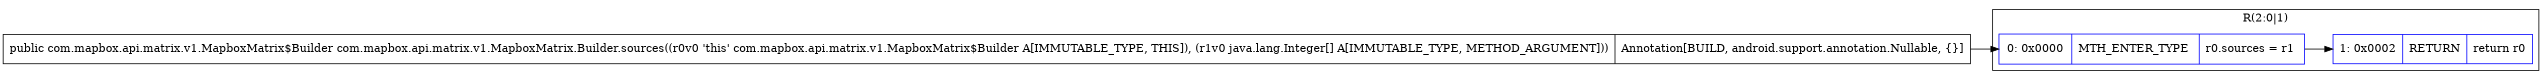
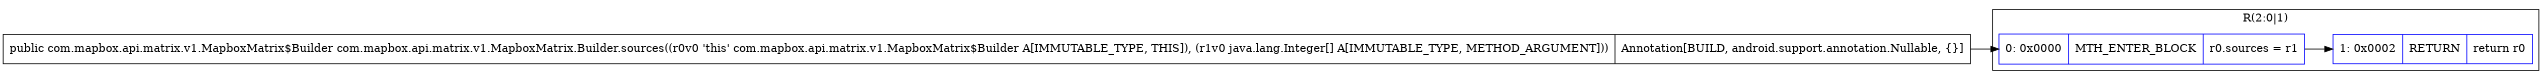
(2134, 49) -> (2136, 49)
